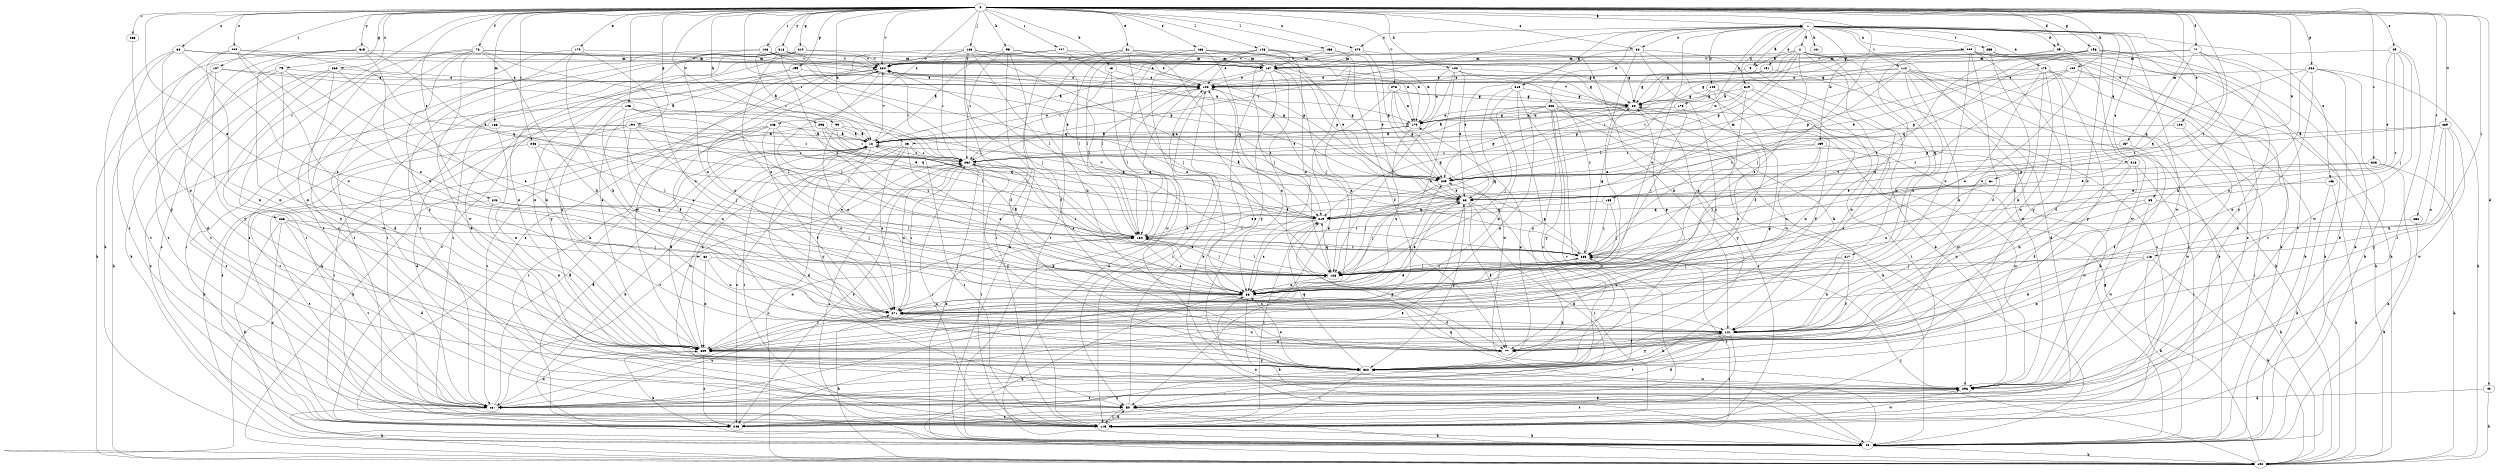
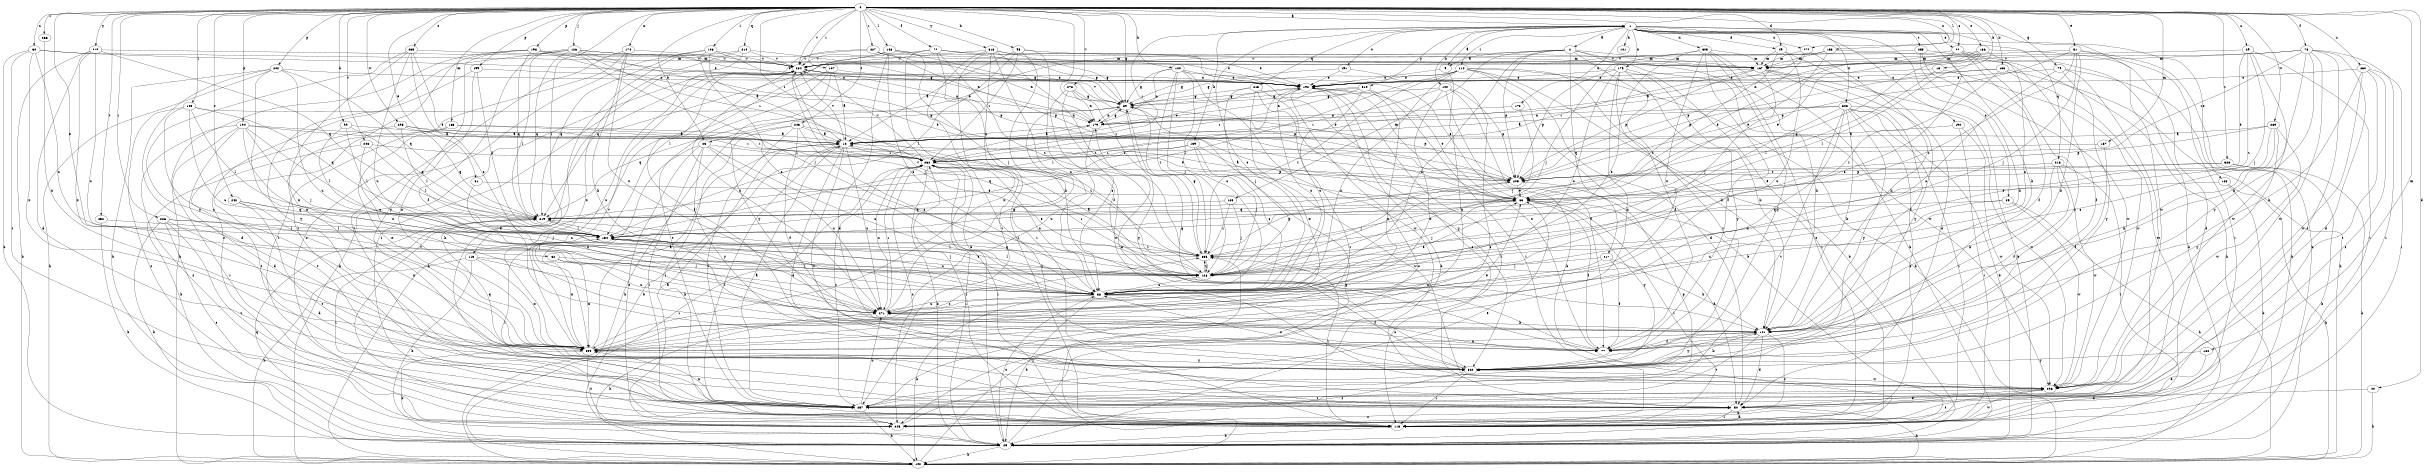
none -> (2206, 351)
